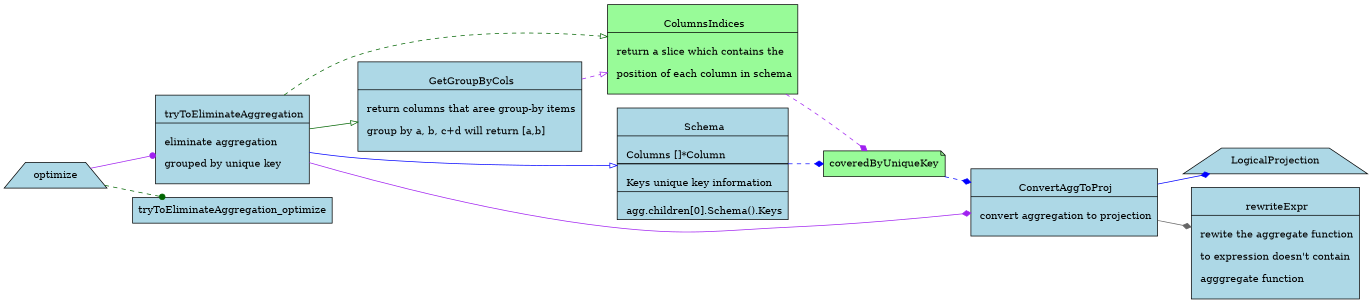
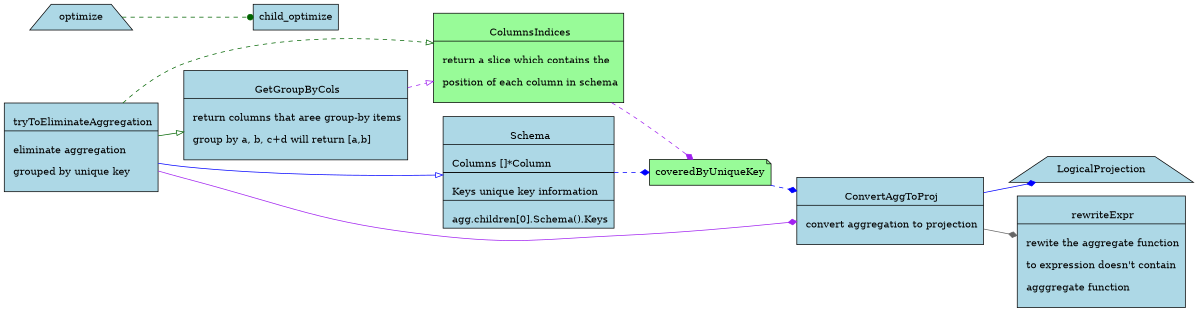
(120, 162) -> none
(232, 210) -> (296, 17)
